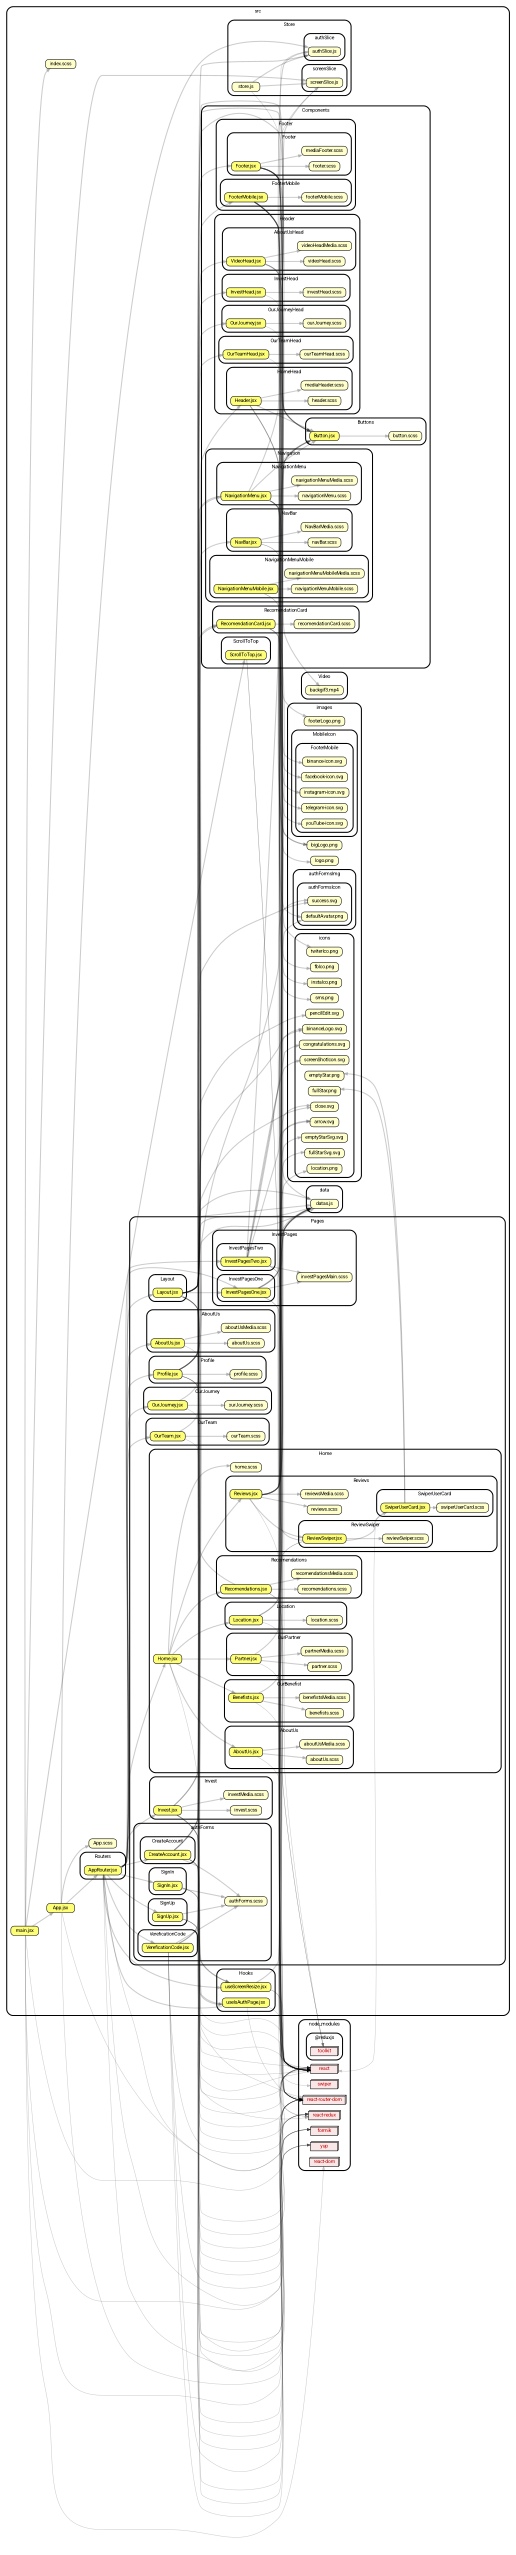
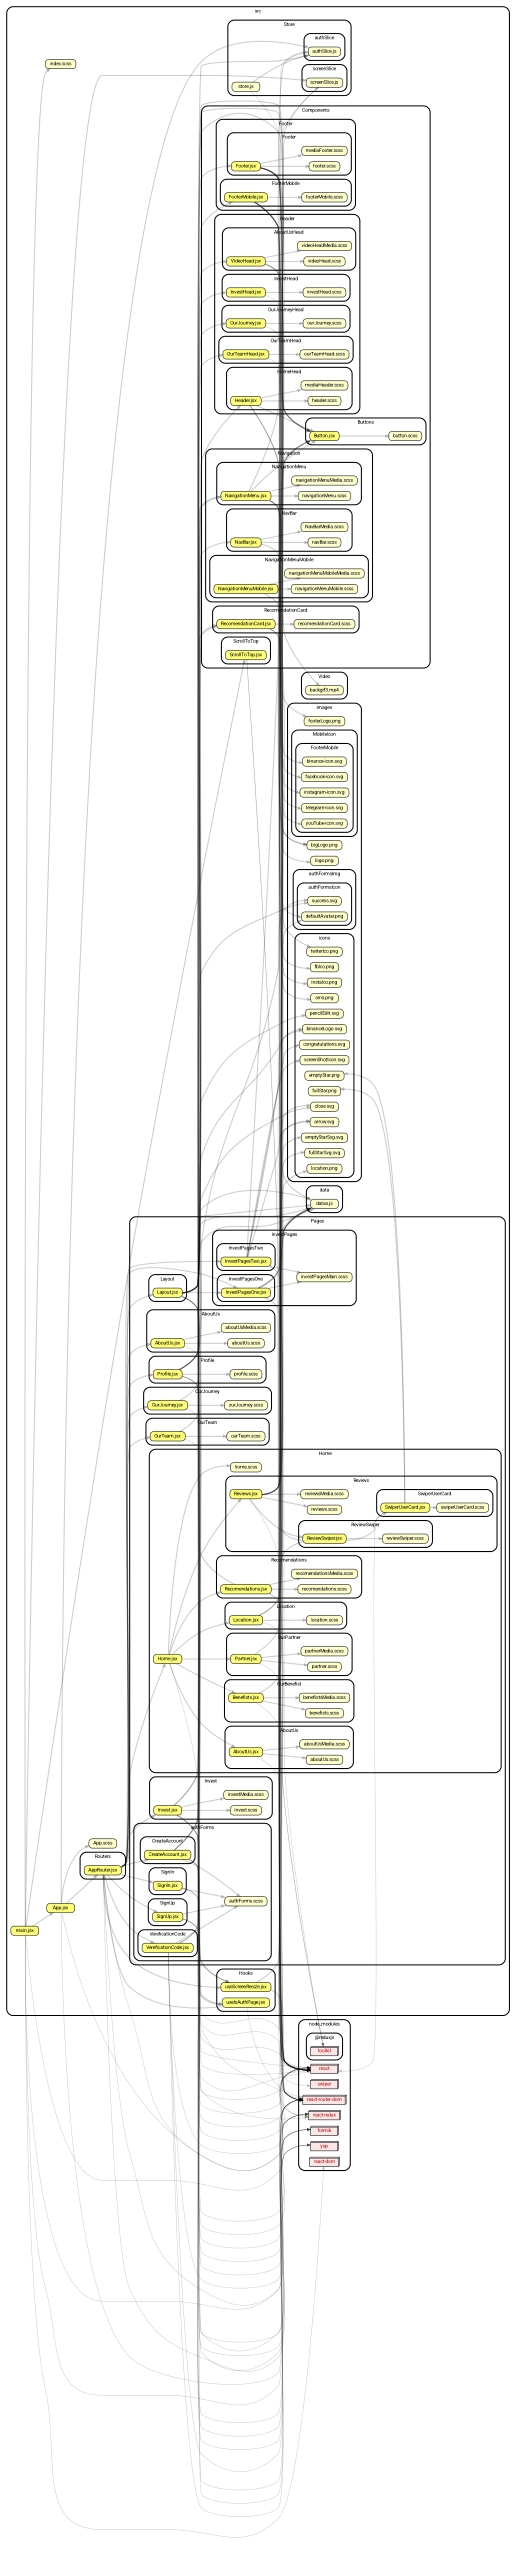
(285, 85) -> none
